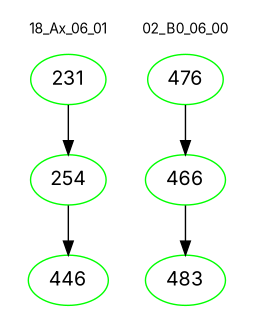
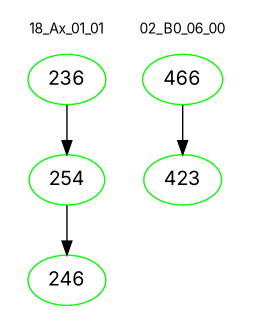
(68, 30) -> (67, 30)
(68, 79) -> (67, 79)
(185, 79) -> none
(68, 280) -> (67, 280)
(185, 280) -> (183, 180)
